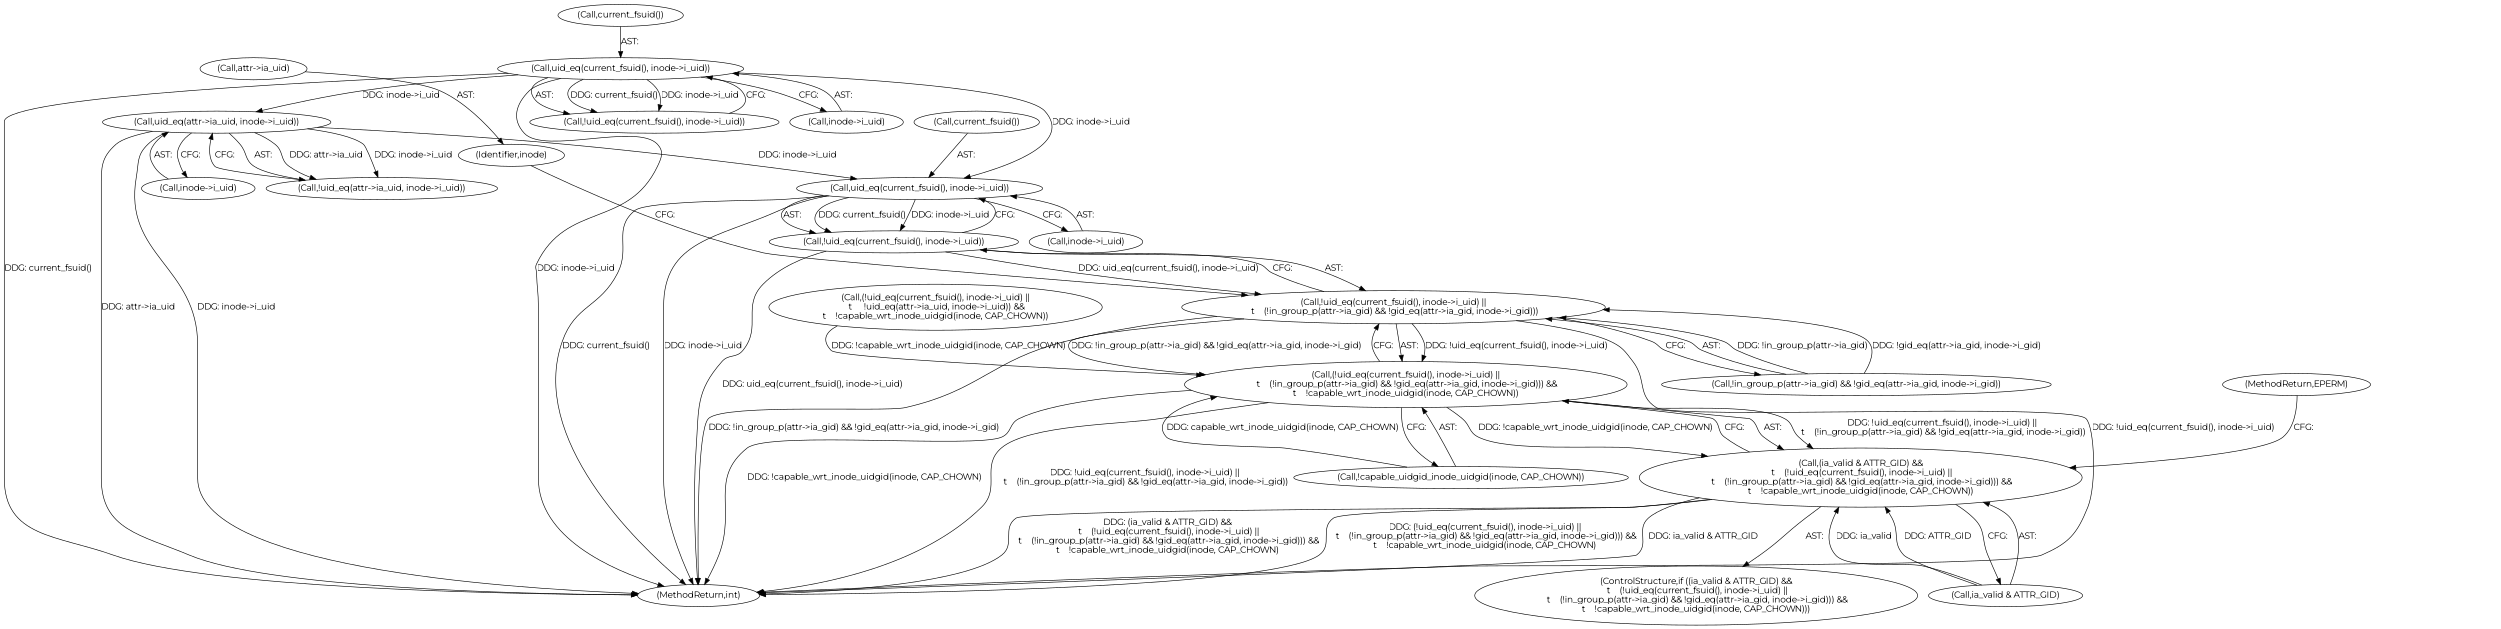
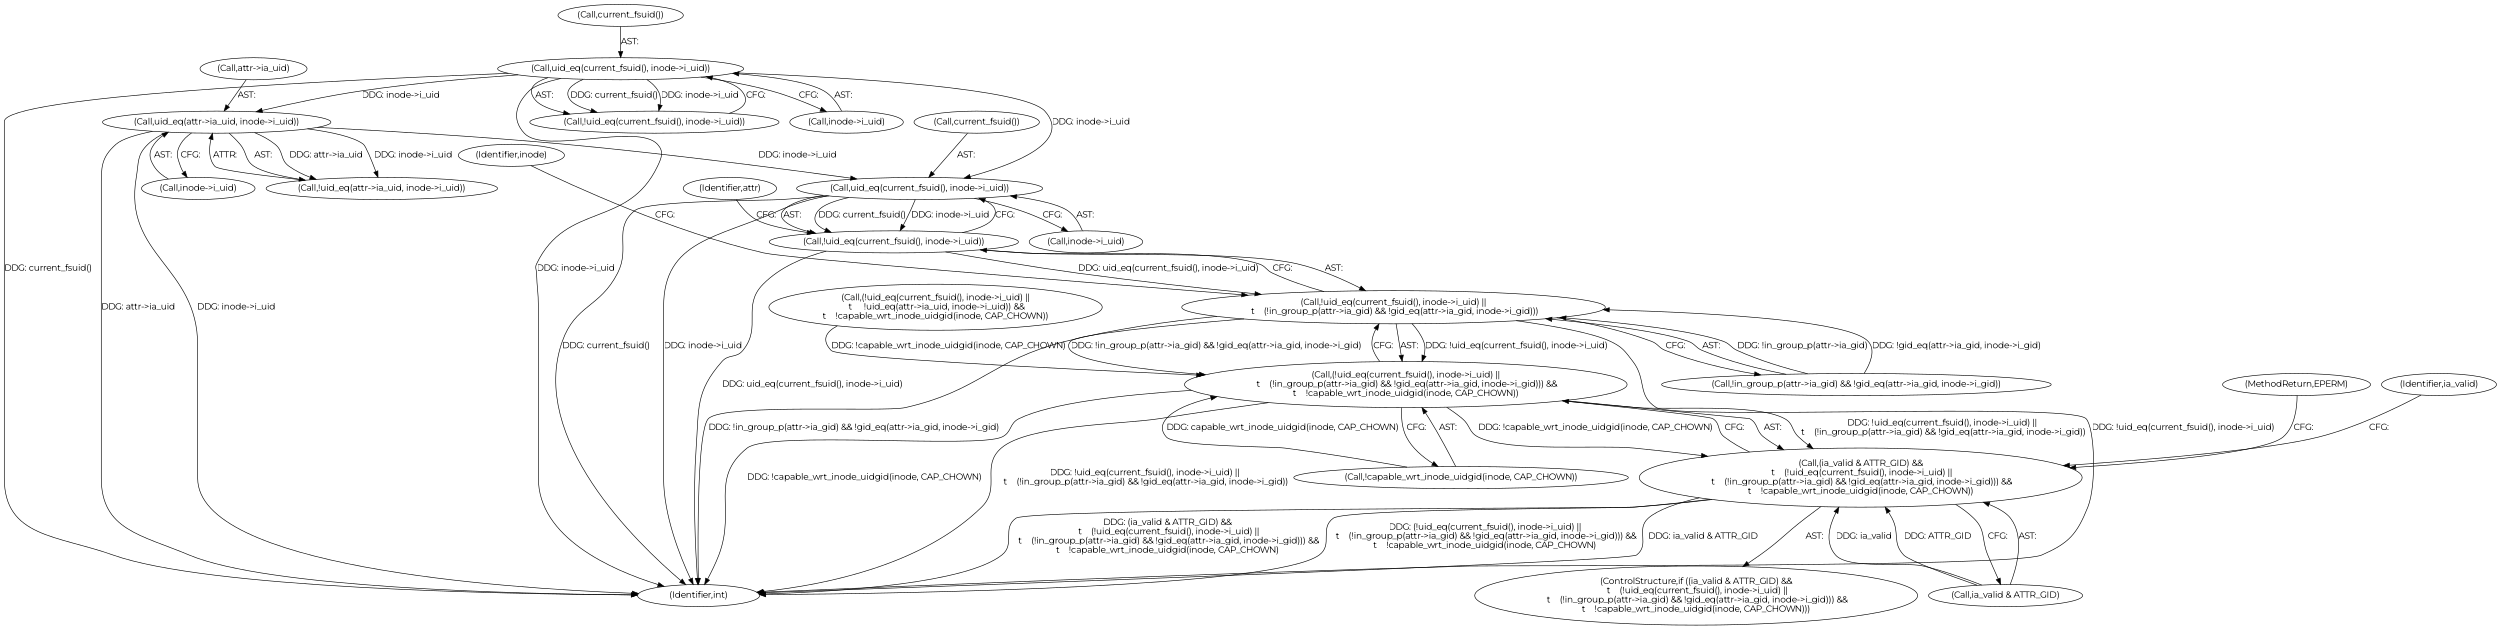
(427, 86) -> (237, 93)
(226, 155) -> (226, 155)
none -> (730, 188)
none -> (2439, 385)
(1461, 478) -> (1461, 478)
(699, 596) -> (699, 596)
